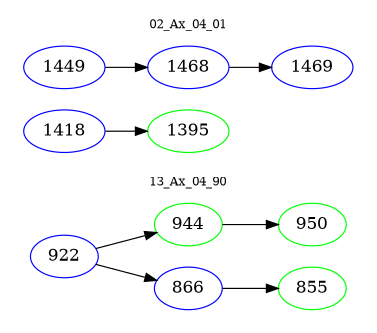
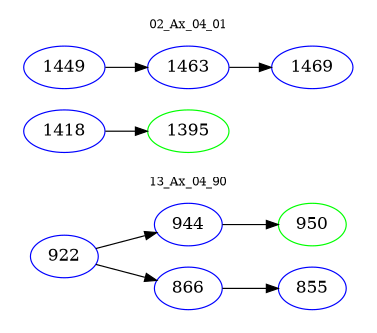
(188, 67) -> (188, 67)
(188, 225) -> (188, 225)
(312, 288) -> (312, 288)
